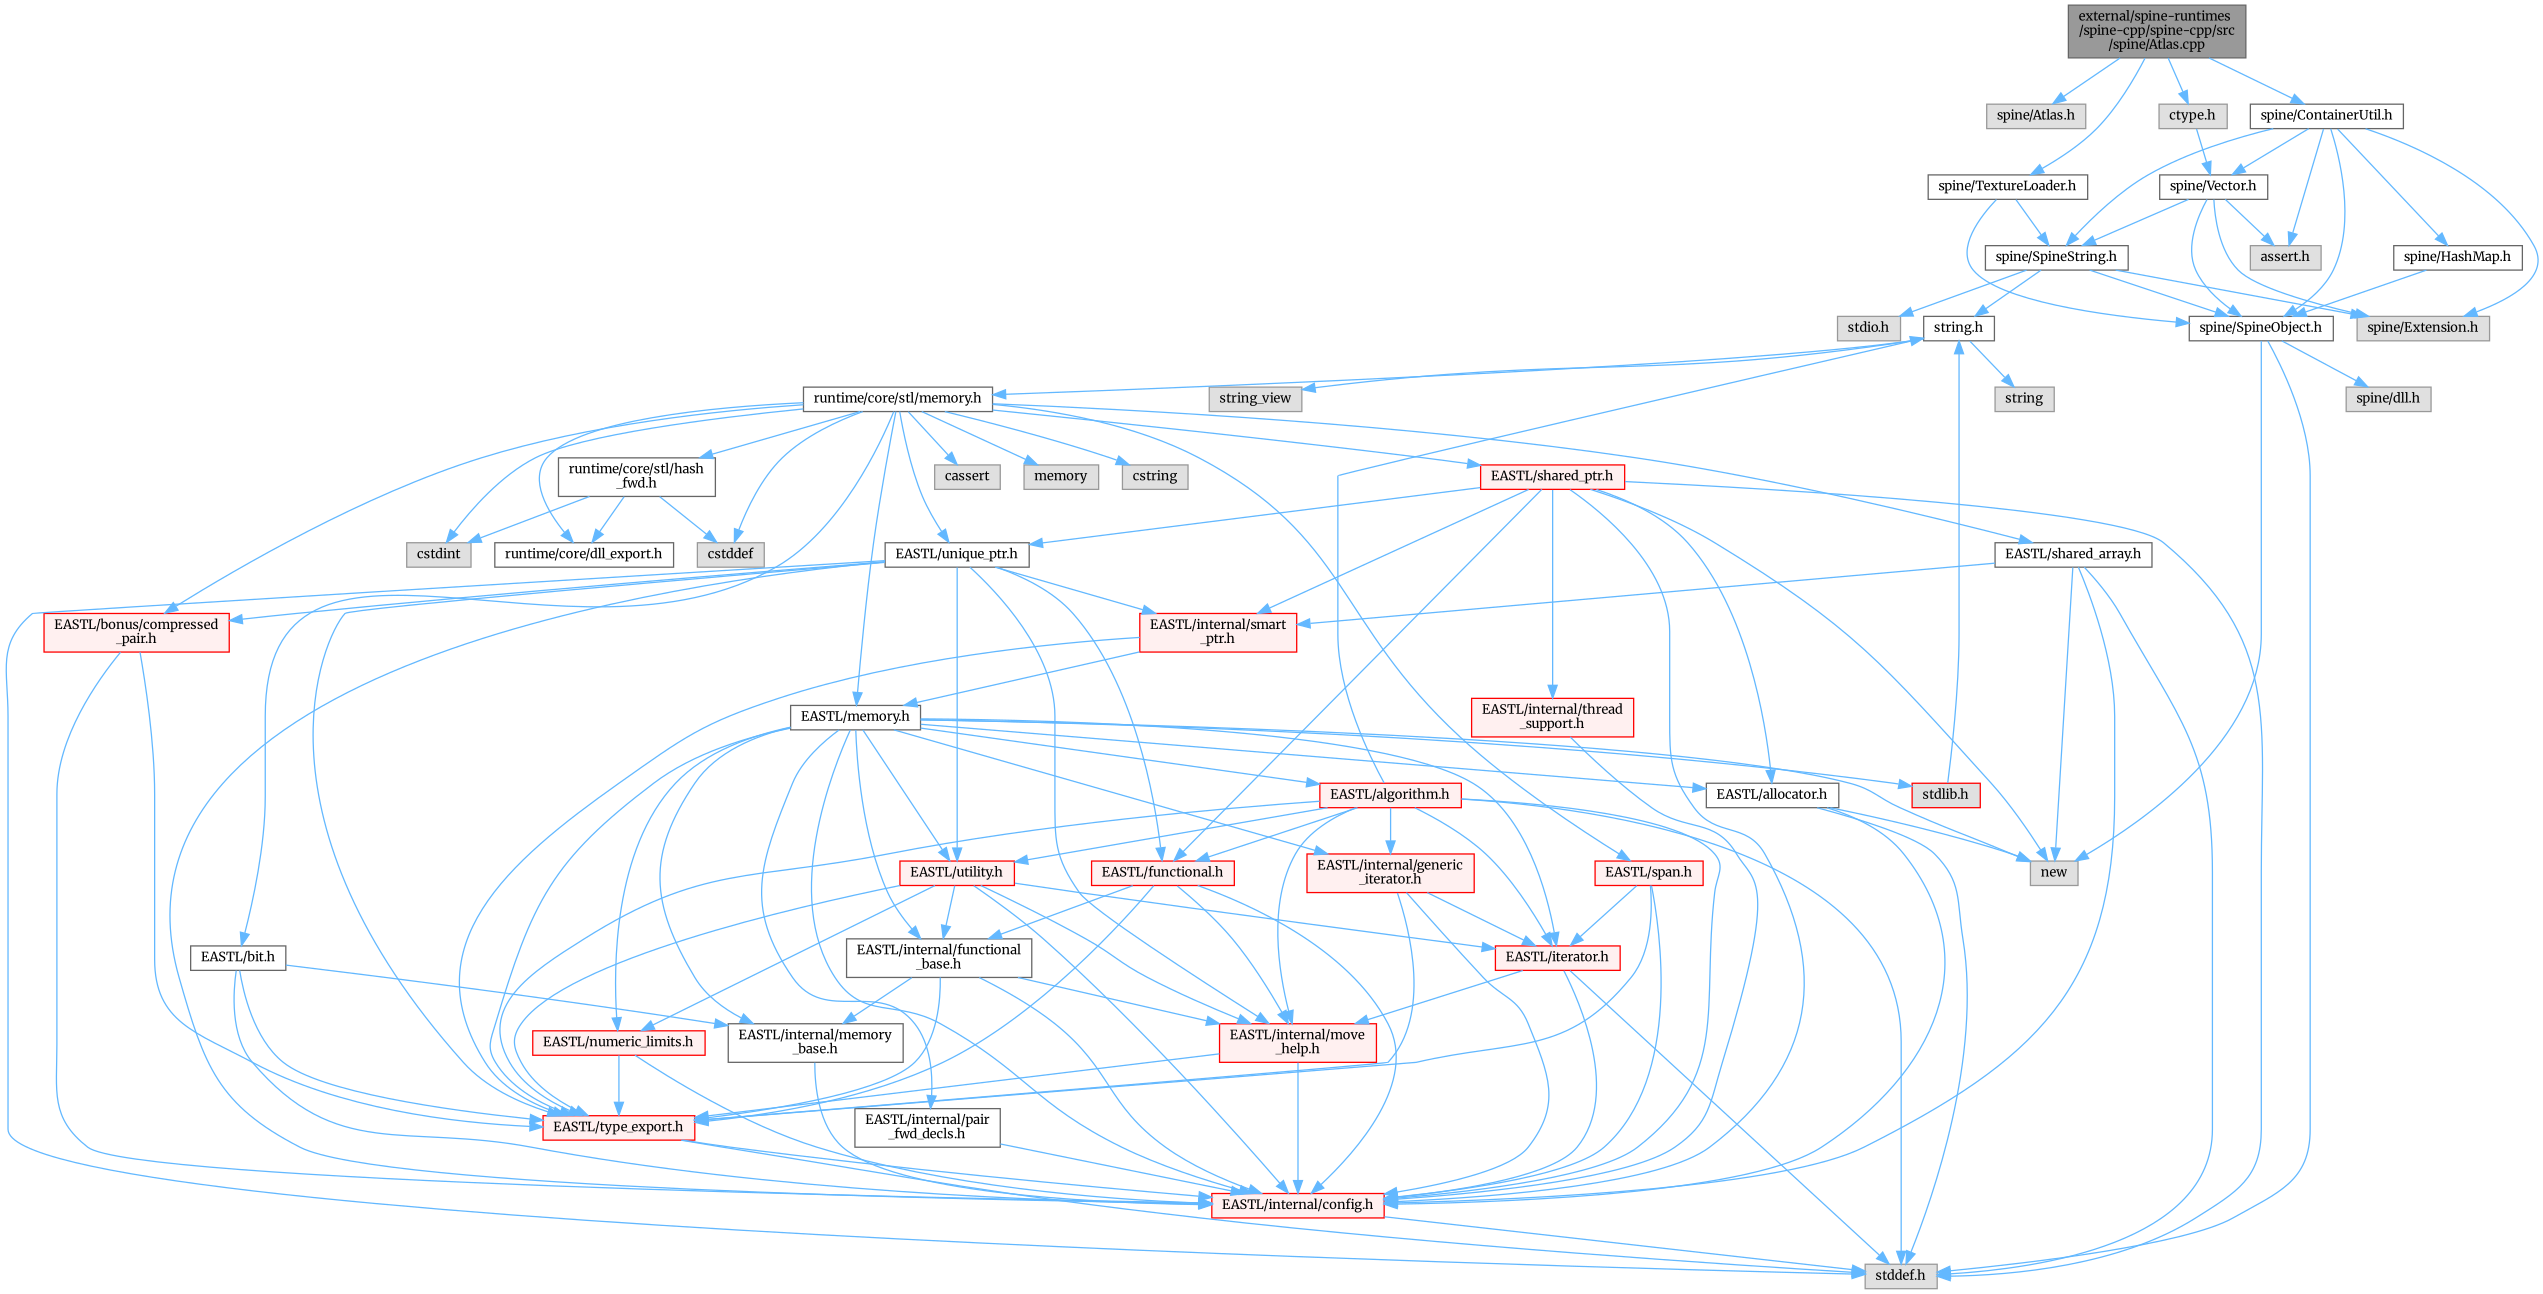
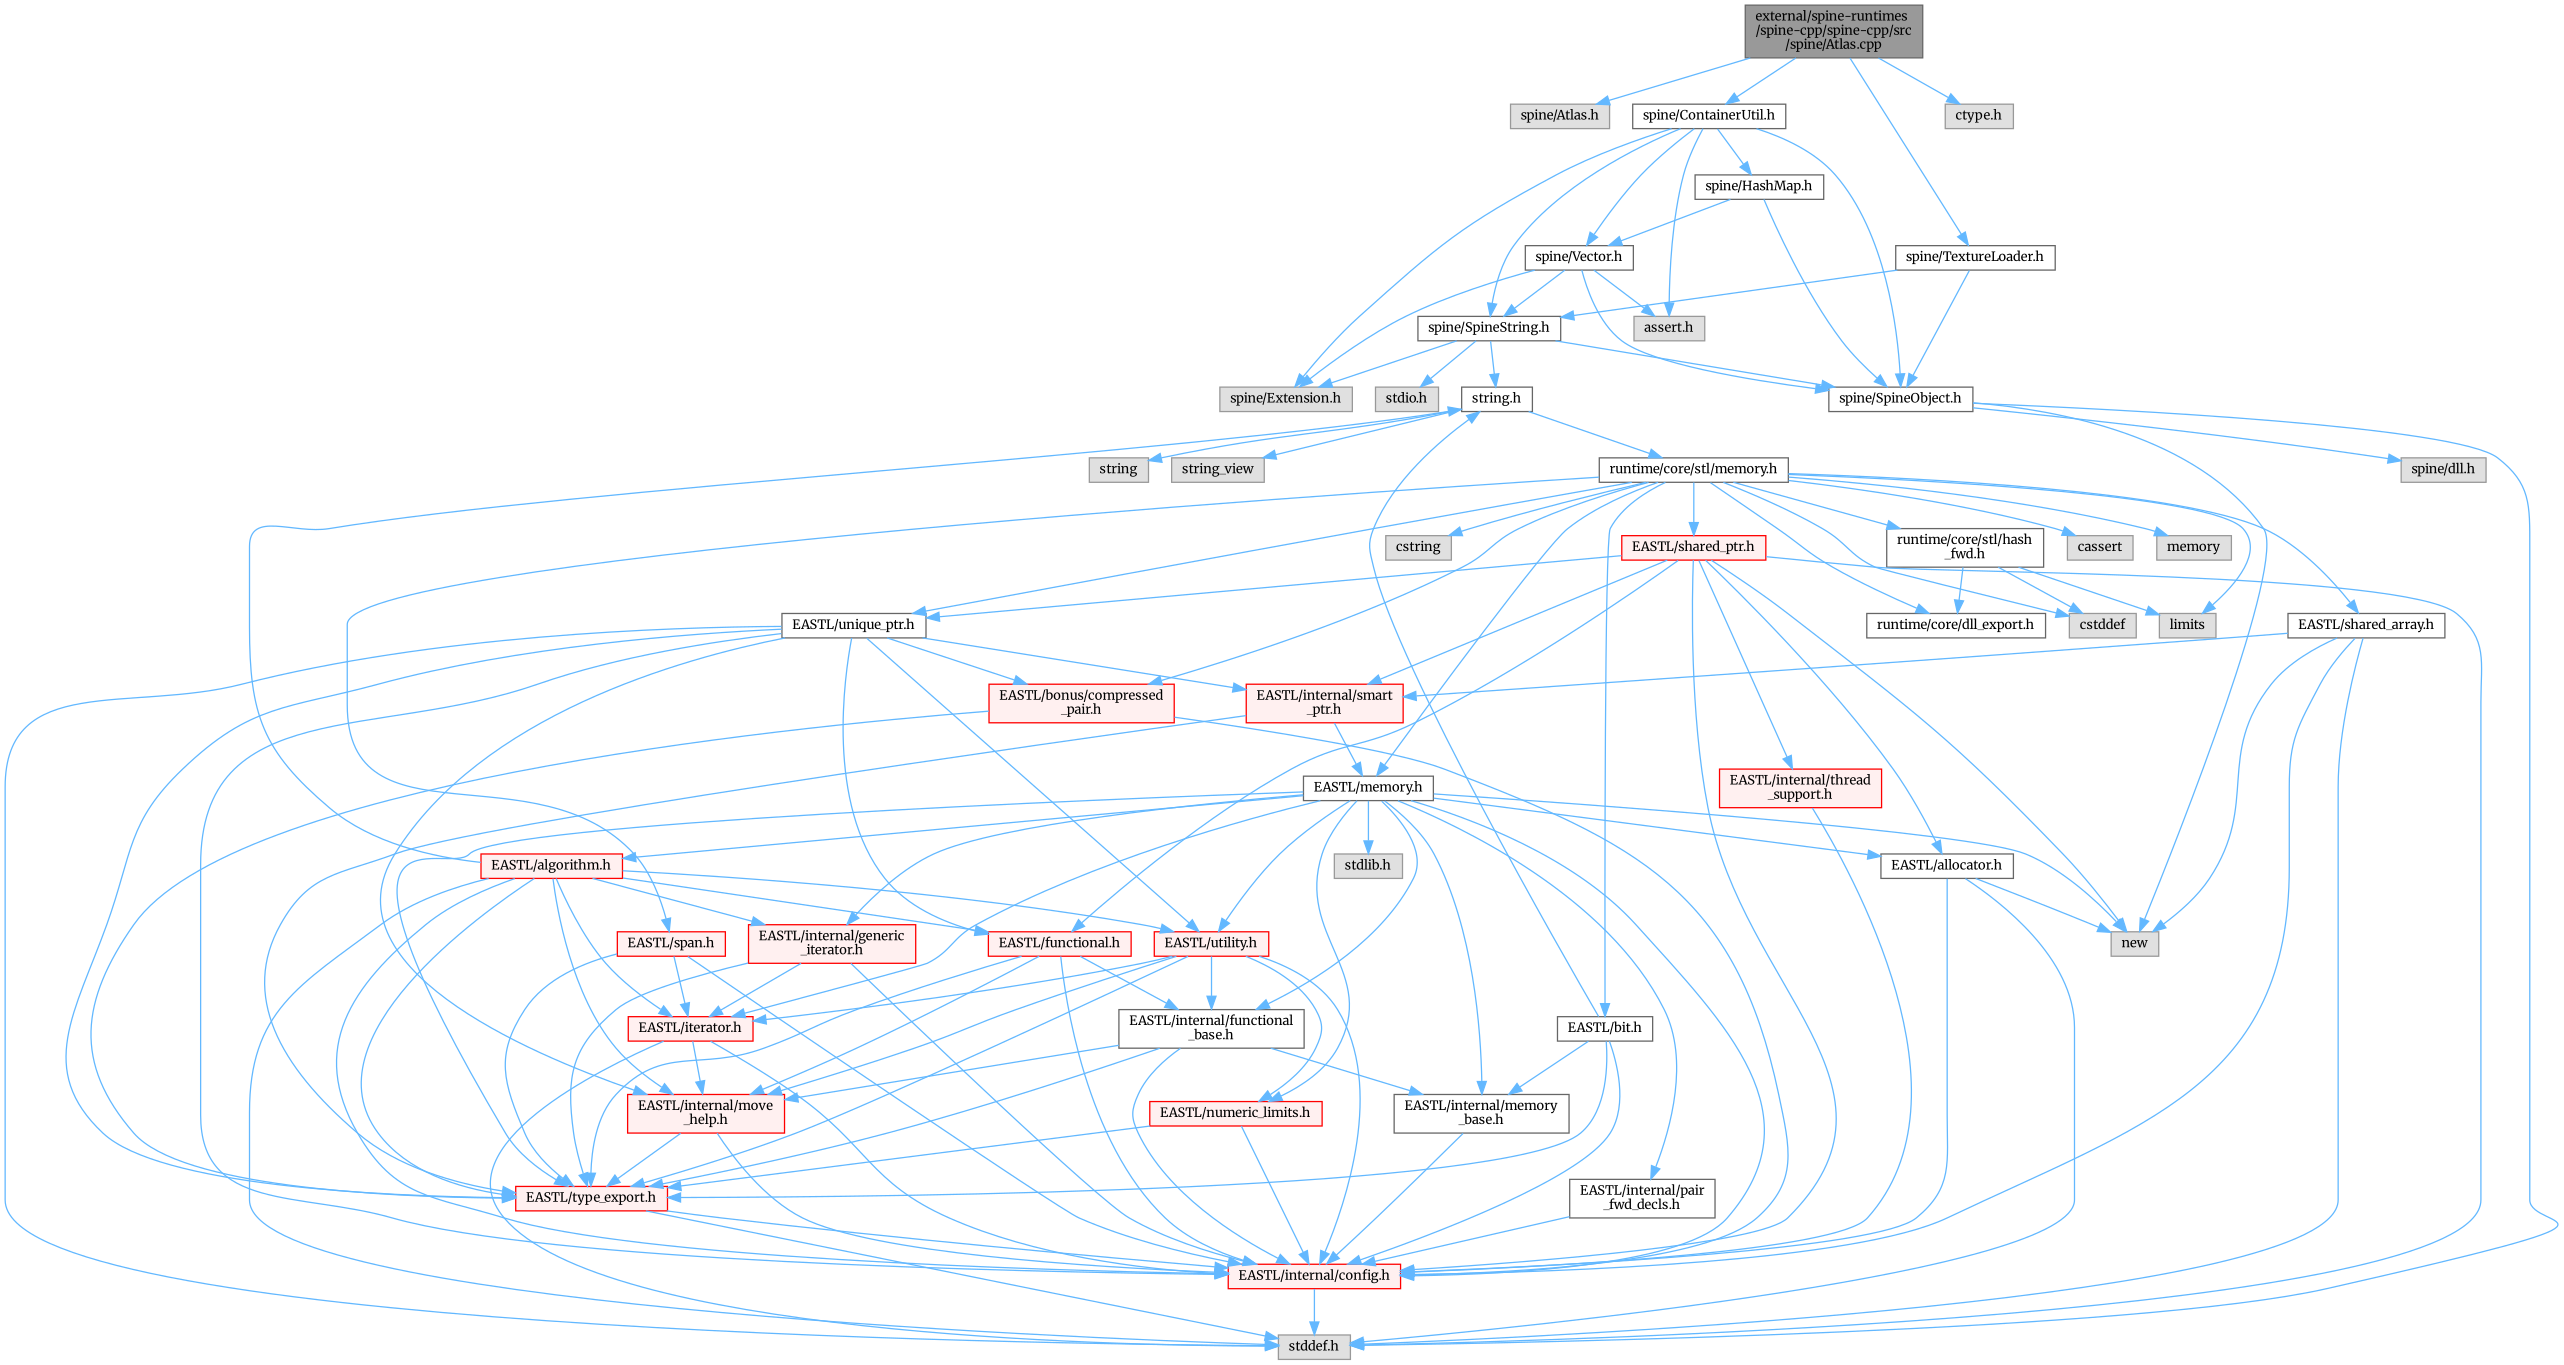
(2201, 142) -> (1684, 217)
(439, 555) -> (2188, 626)
(1959, 579) -> (1442, 729)
(1946, 795) -> (1368, 866)
